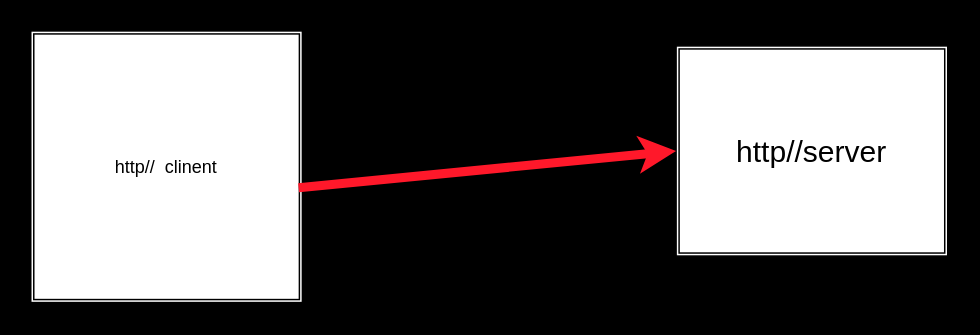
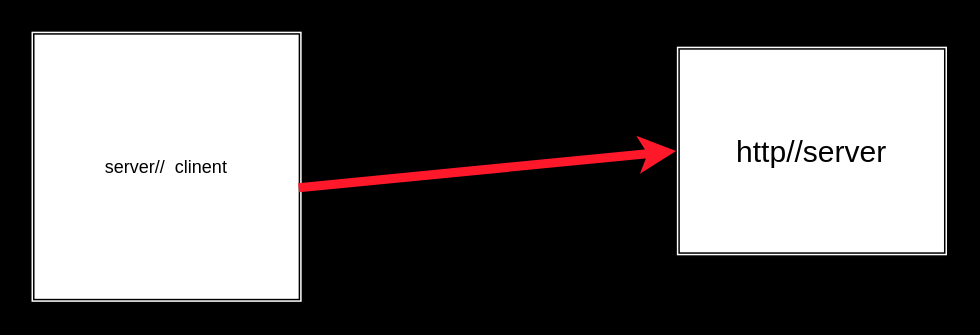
(167, 167) -> (167, 167)
